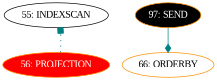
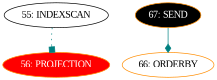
(168, 15) -> (168, 15)
(61, 44) -> (52, 37)
